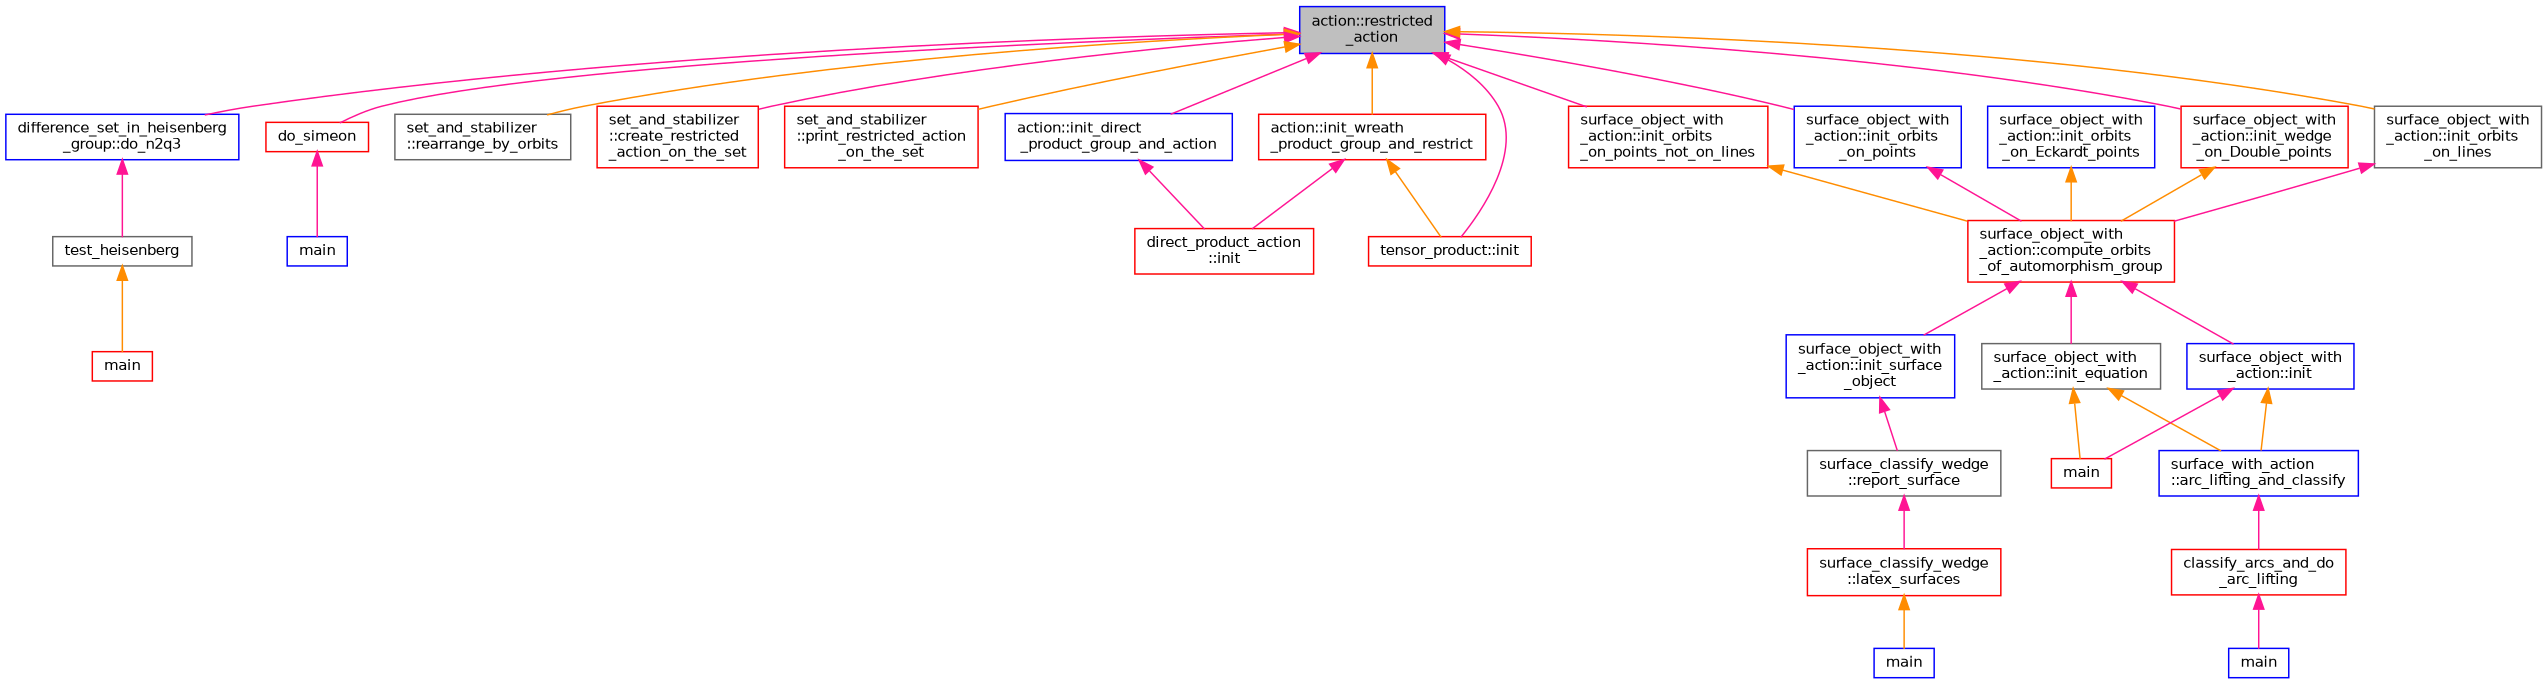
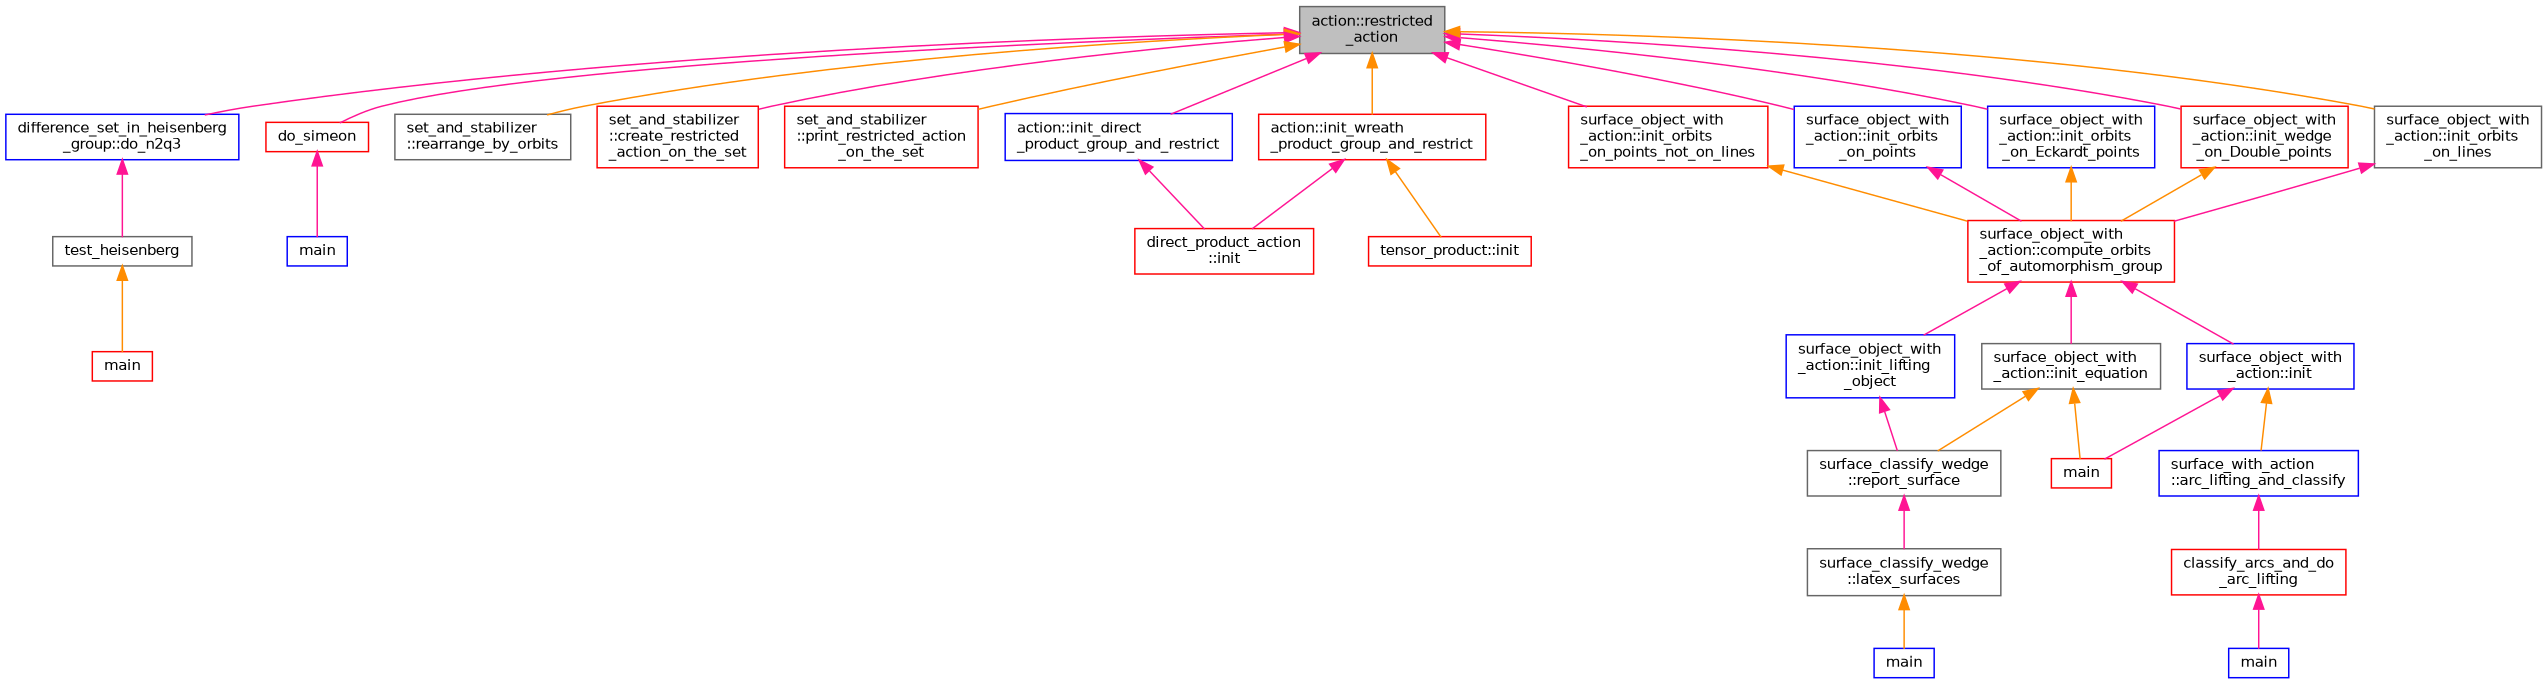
(1372, 30) -> (1372, 30)
(1119, 137) -> (1119, 137)
(1506, 142) -> (1725, 65)
(1870, 366) -> (1870, 366)
(2161, 418) -> (1982, 424)
(1904, 572) -> (1904, 572)
